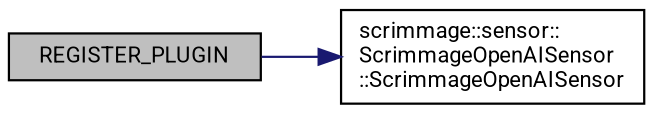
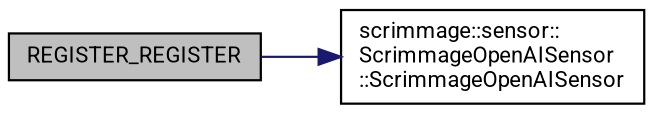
(135, 57) -> (135, 57)
